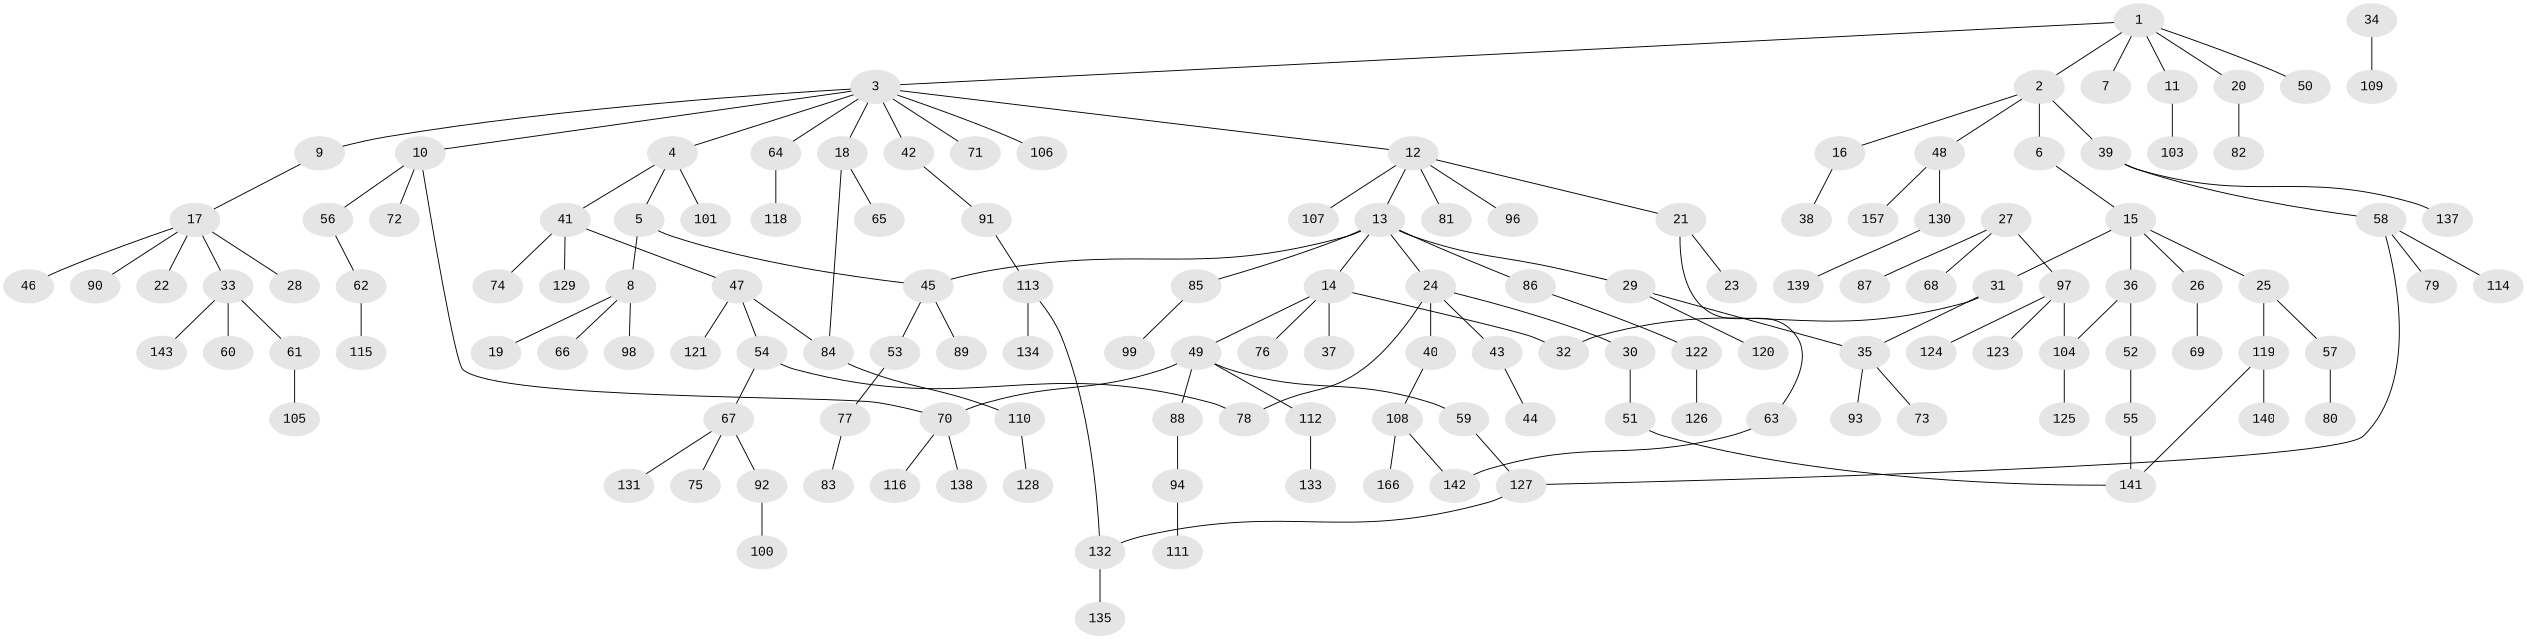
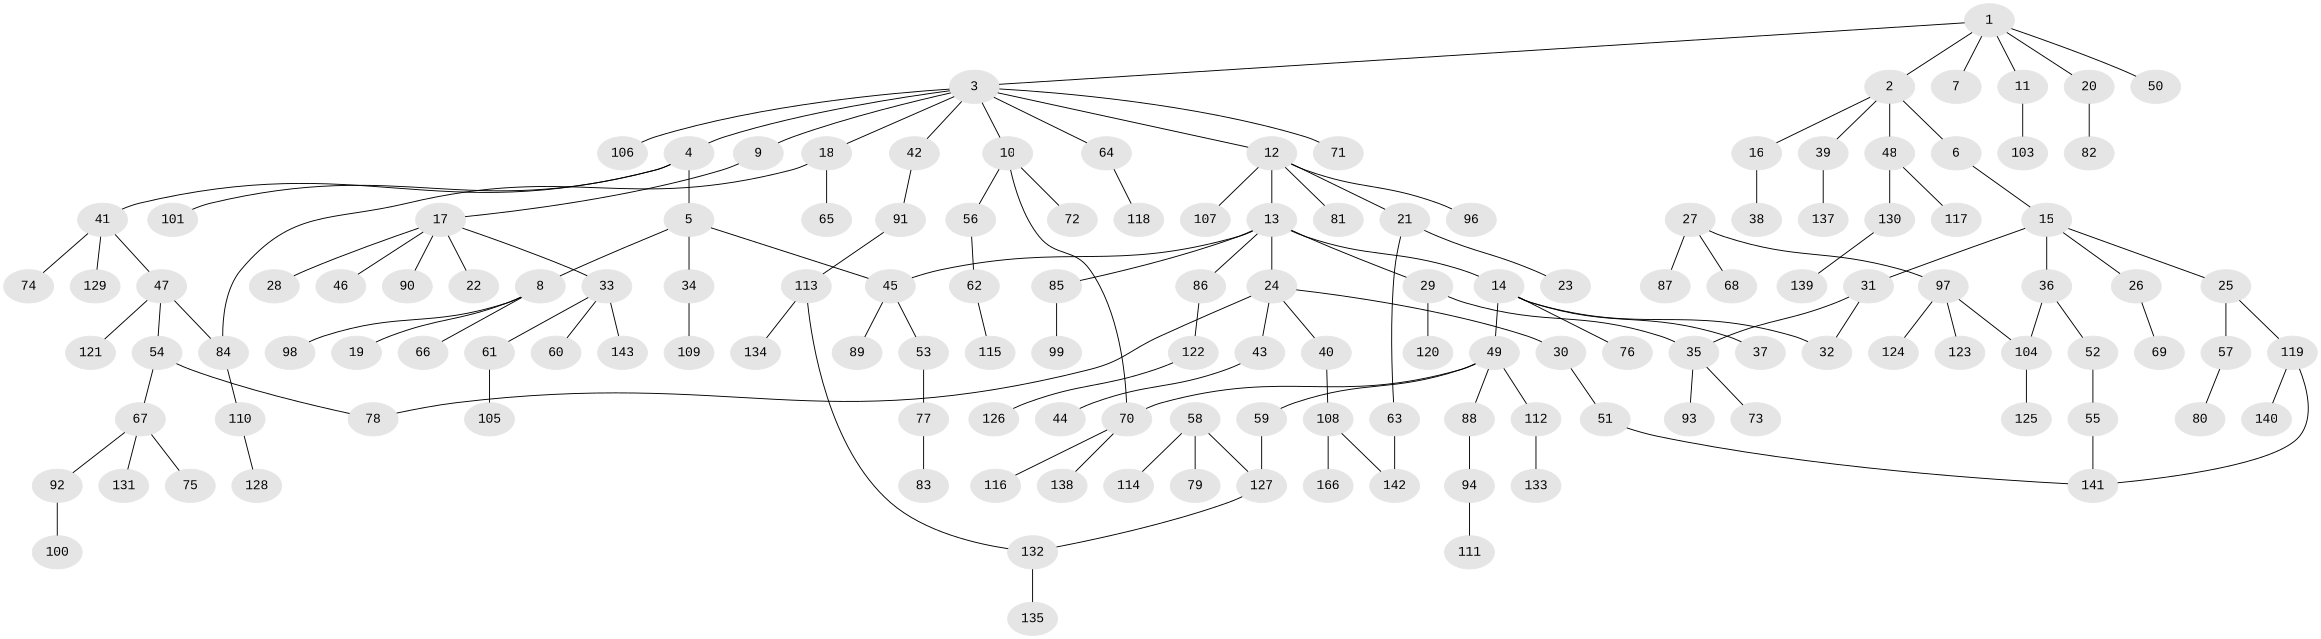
(2239, 196) -> none
(1873, 220) -> (1956, 220)
none -> (689, 253)
